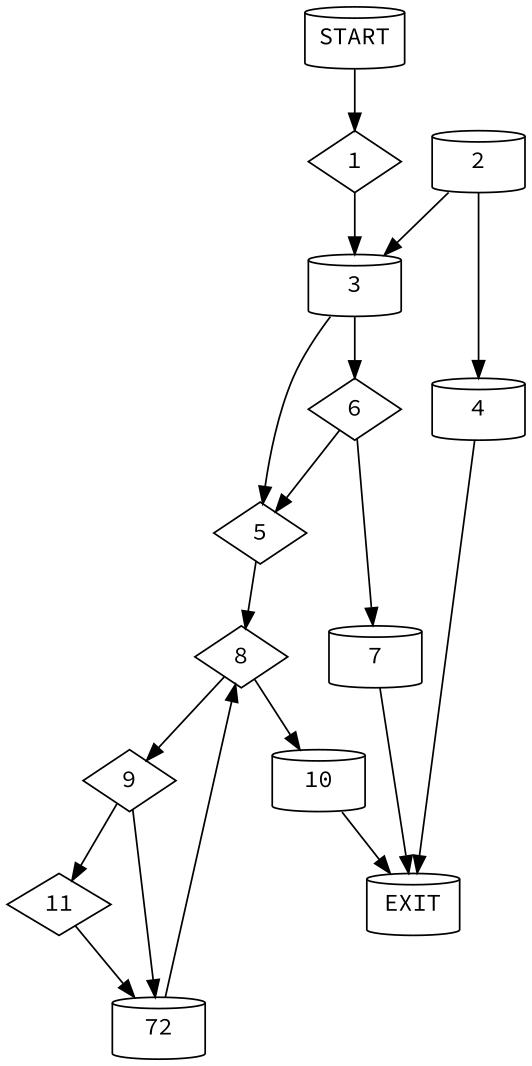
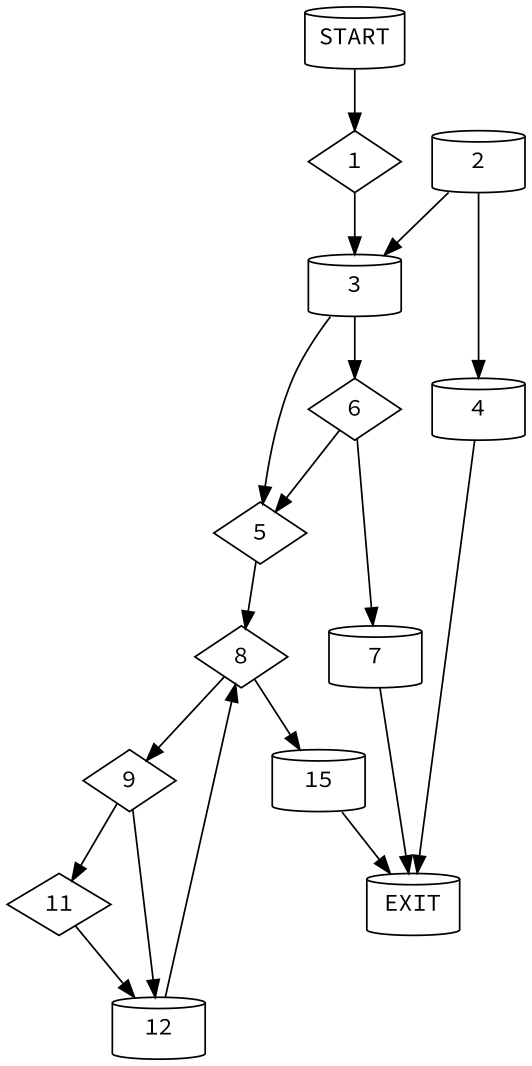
(319, 781) -> (319, 781)
(159, 1028) -> (159, 1028)
